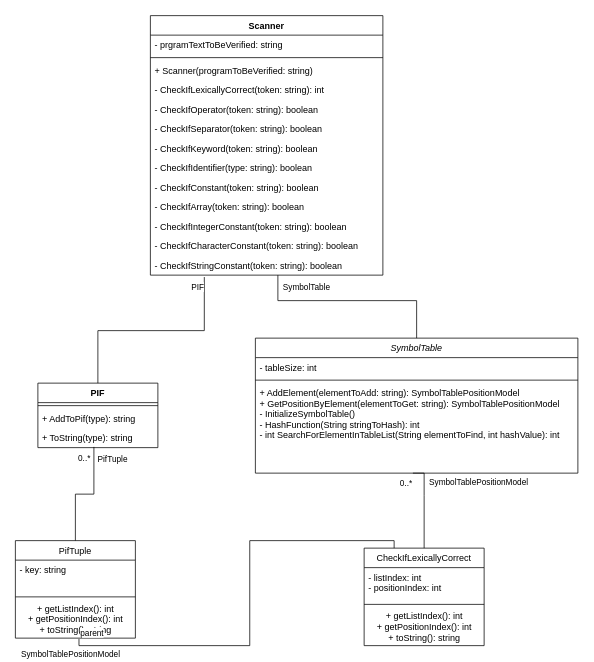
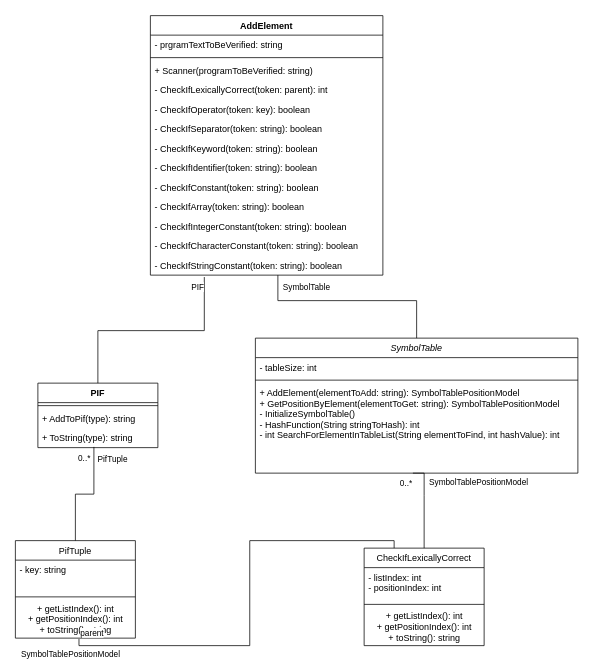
(266, 26) -> (266, 26)
(256, 90) -> (257, 90)
(250, 110) -> (243, 110)
(250, 168) -> (252, 168)
